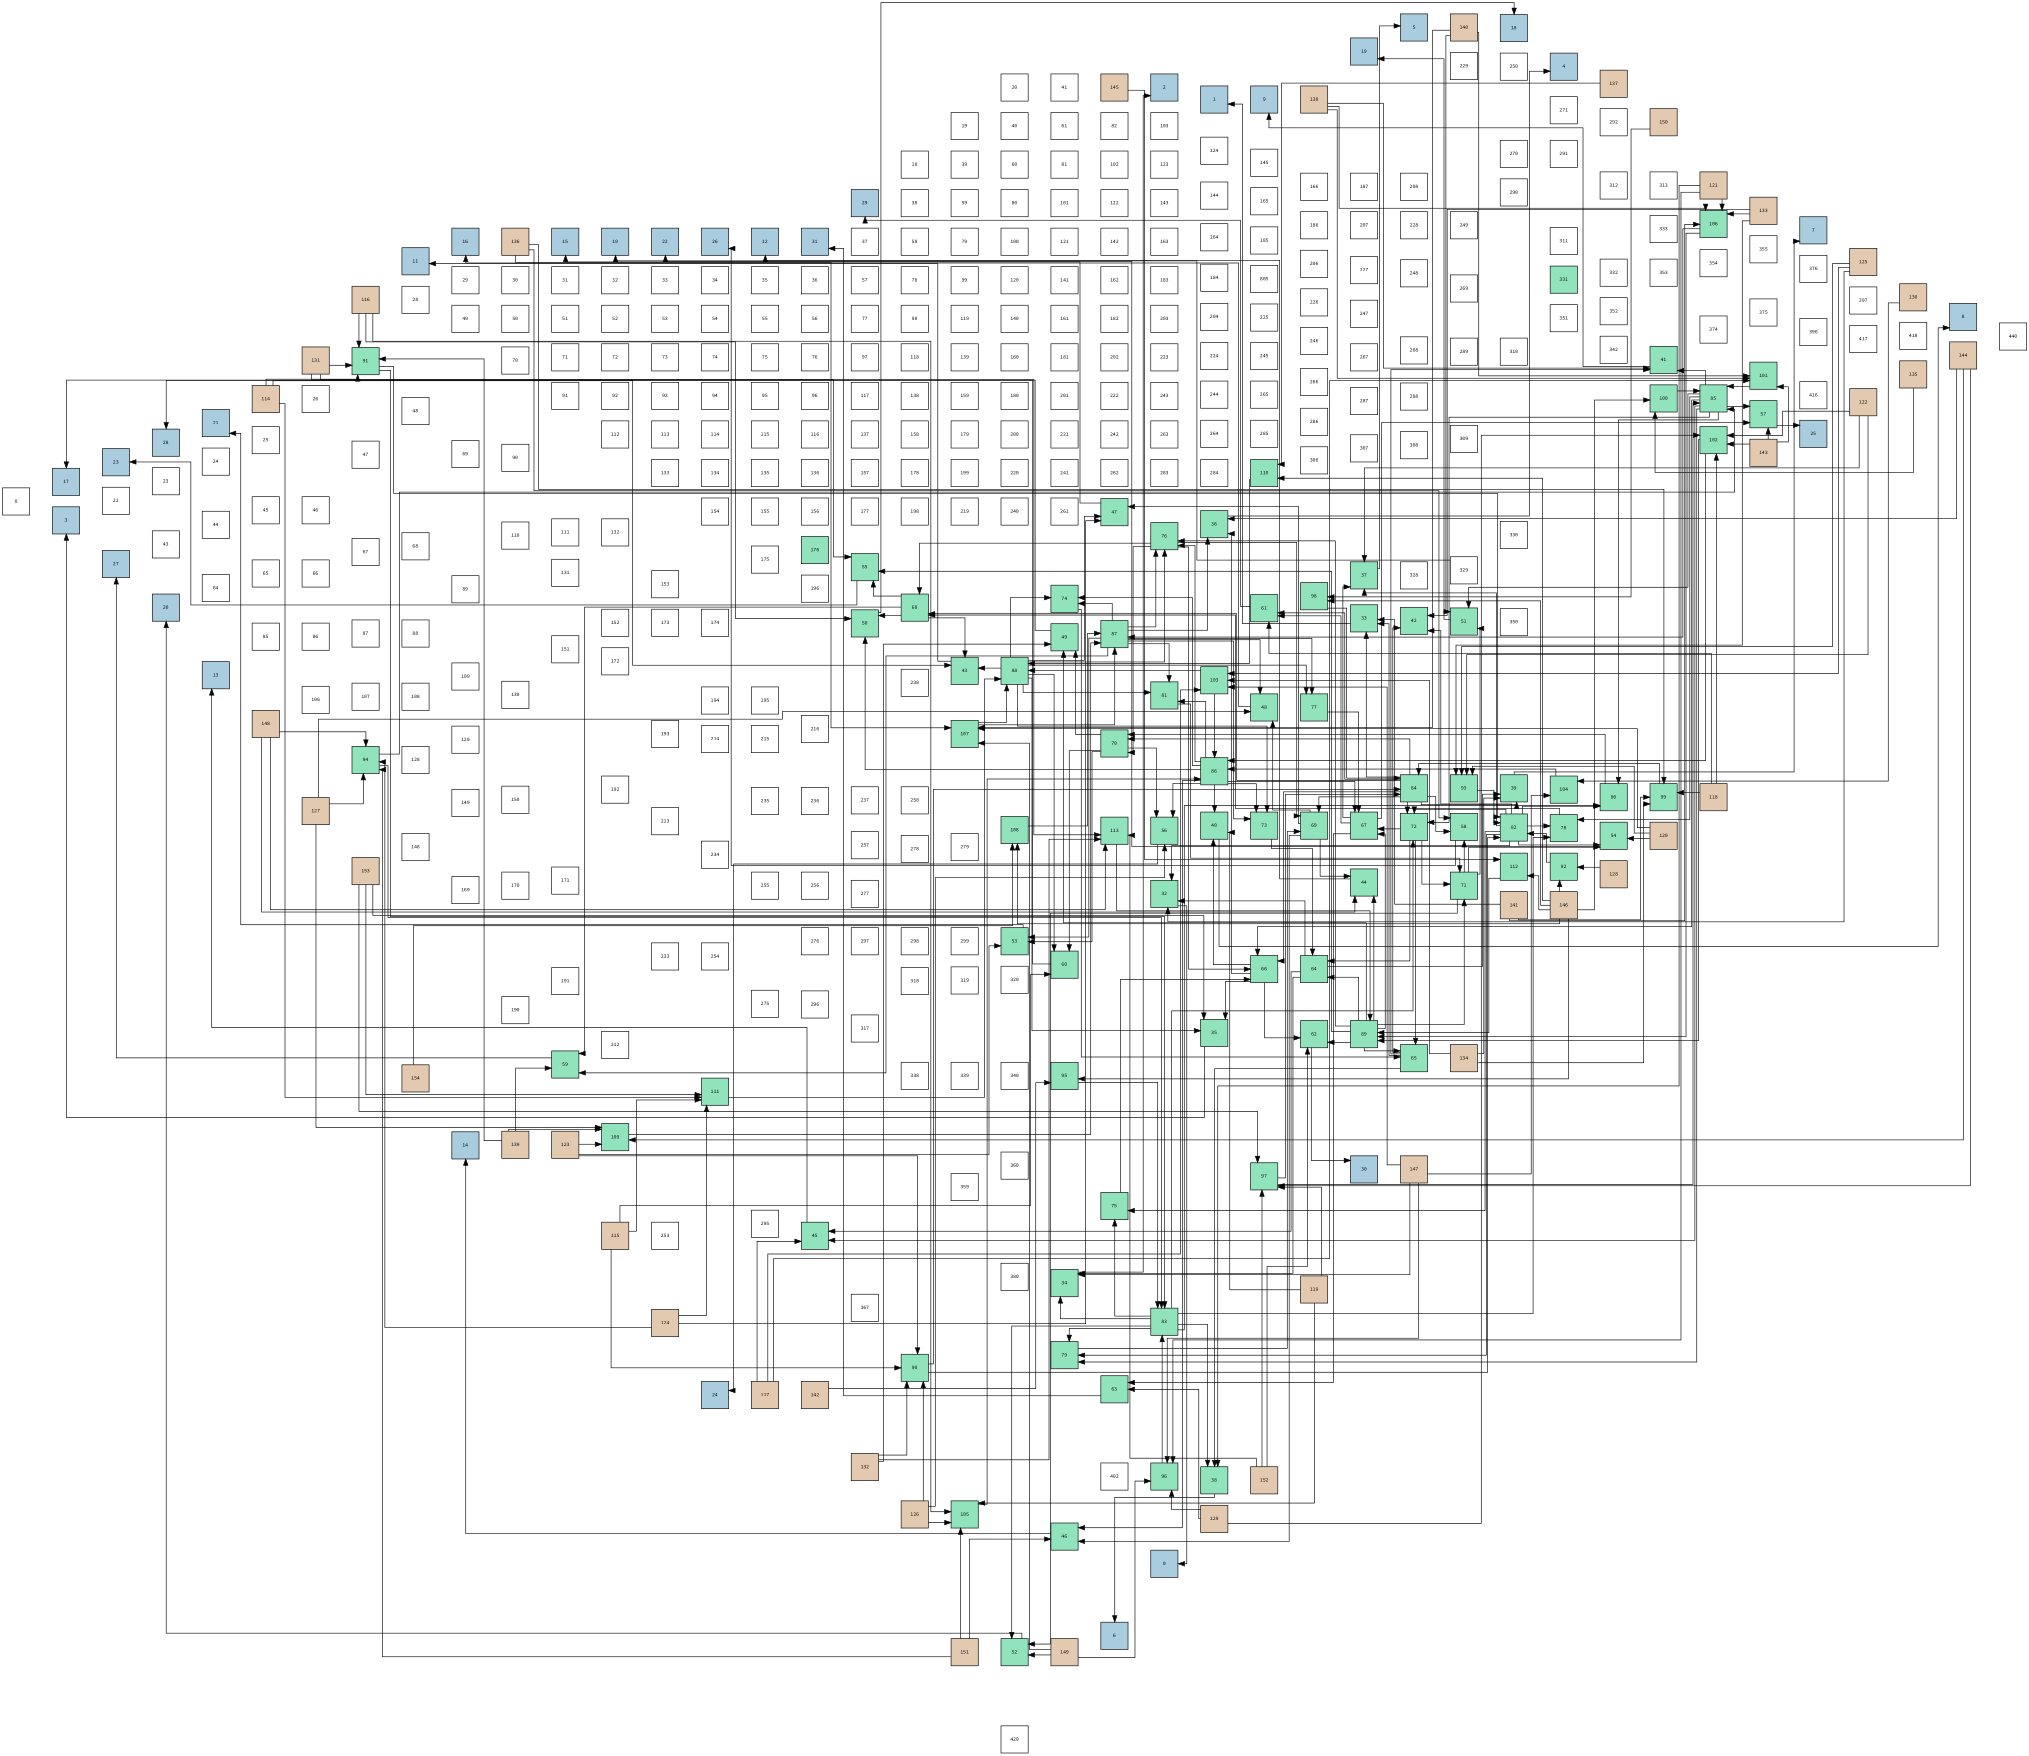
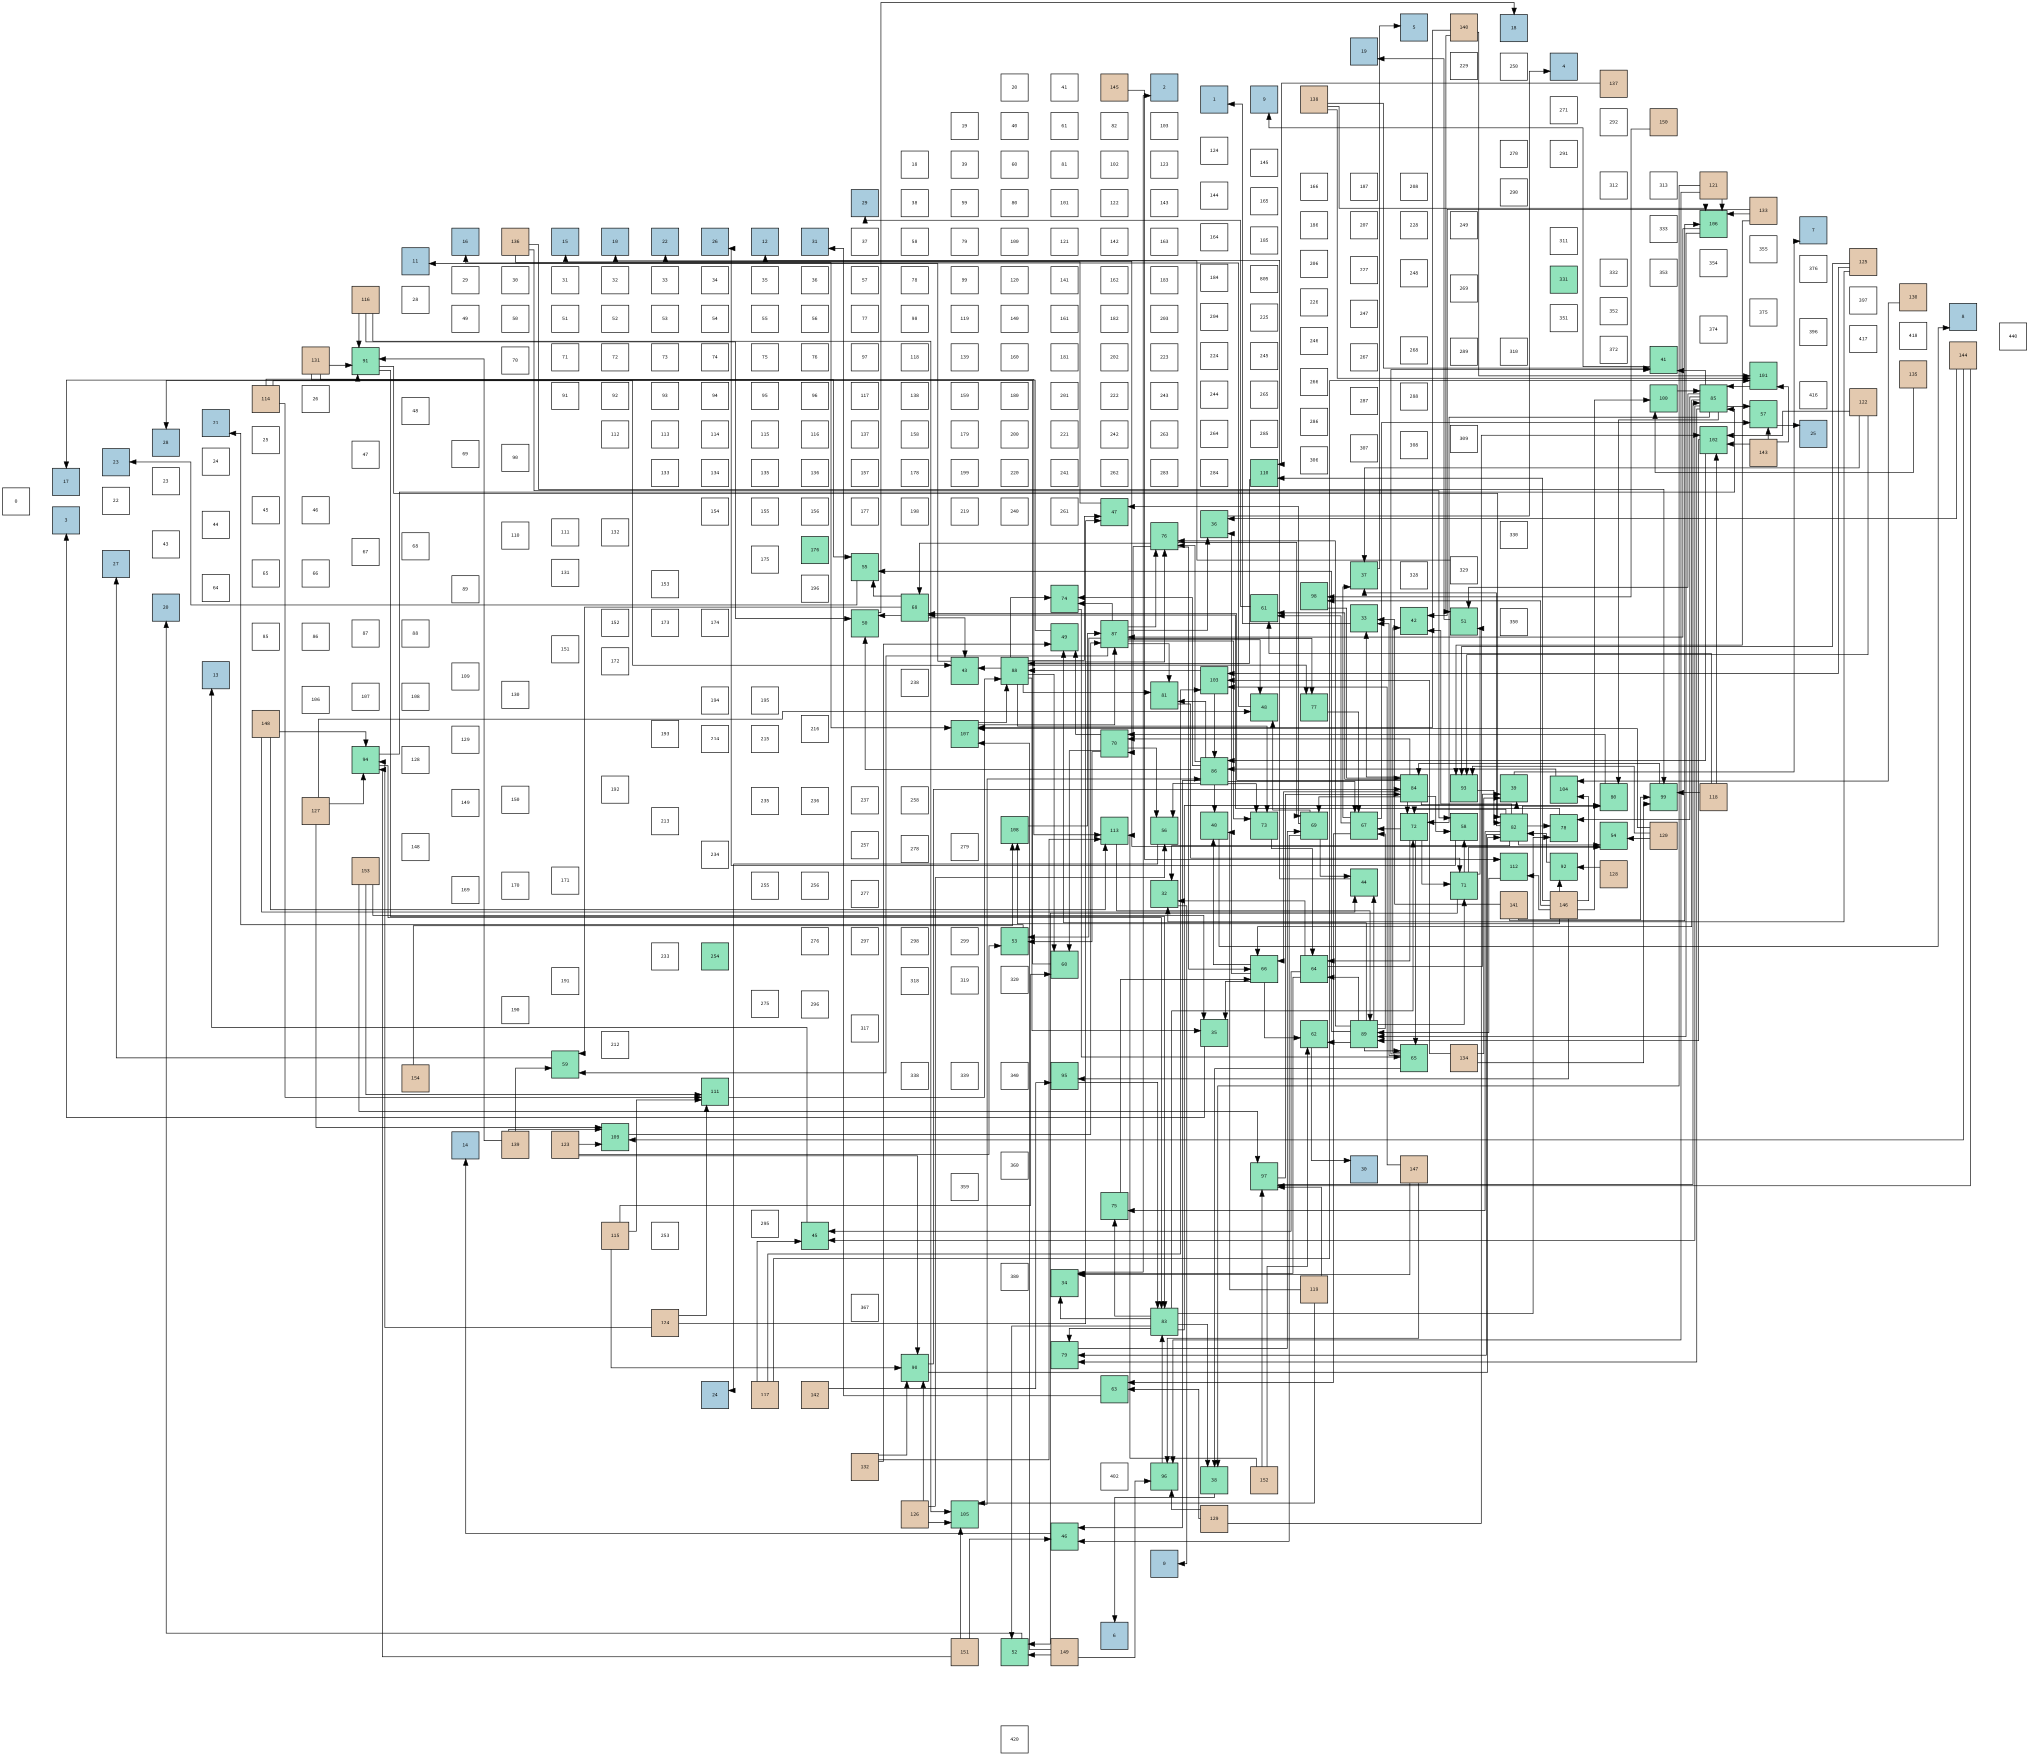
(1614, 350) -> (1614, 350)
(715, 956) -> (715, 956)
(1531, 1030) -> (1589, 852)
